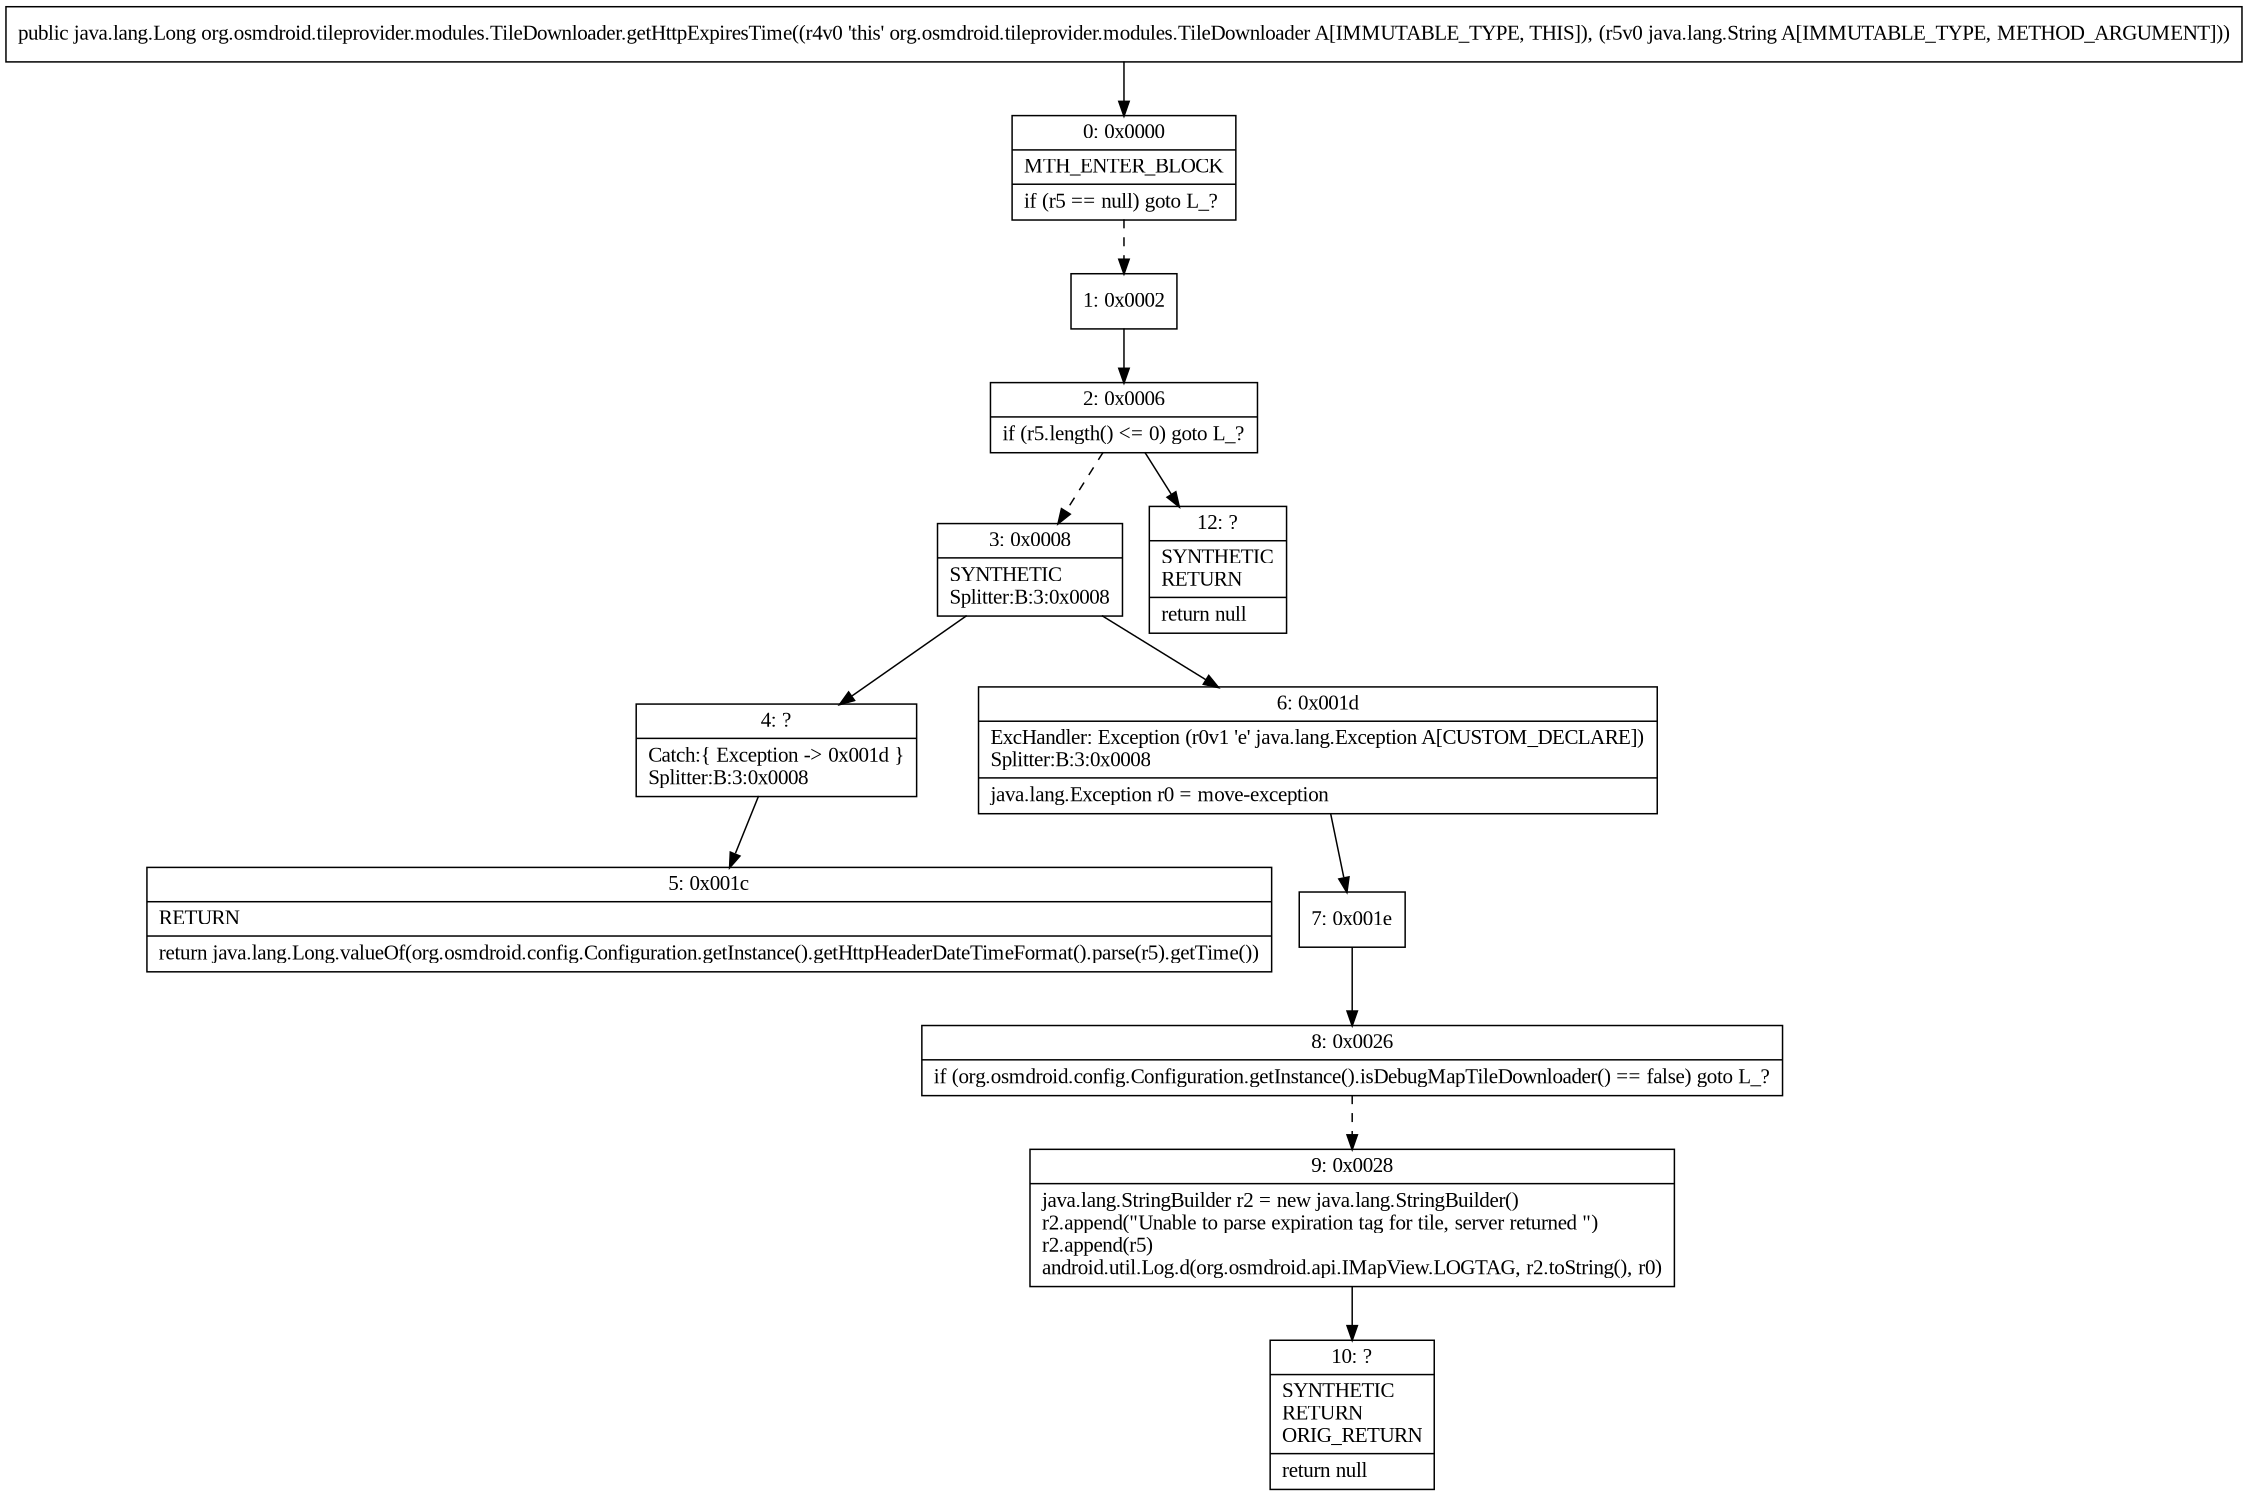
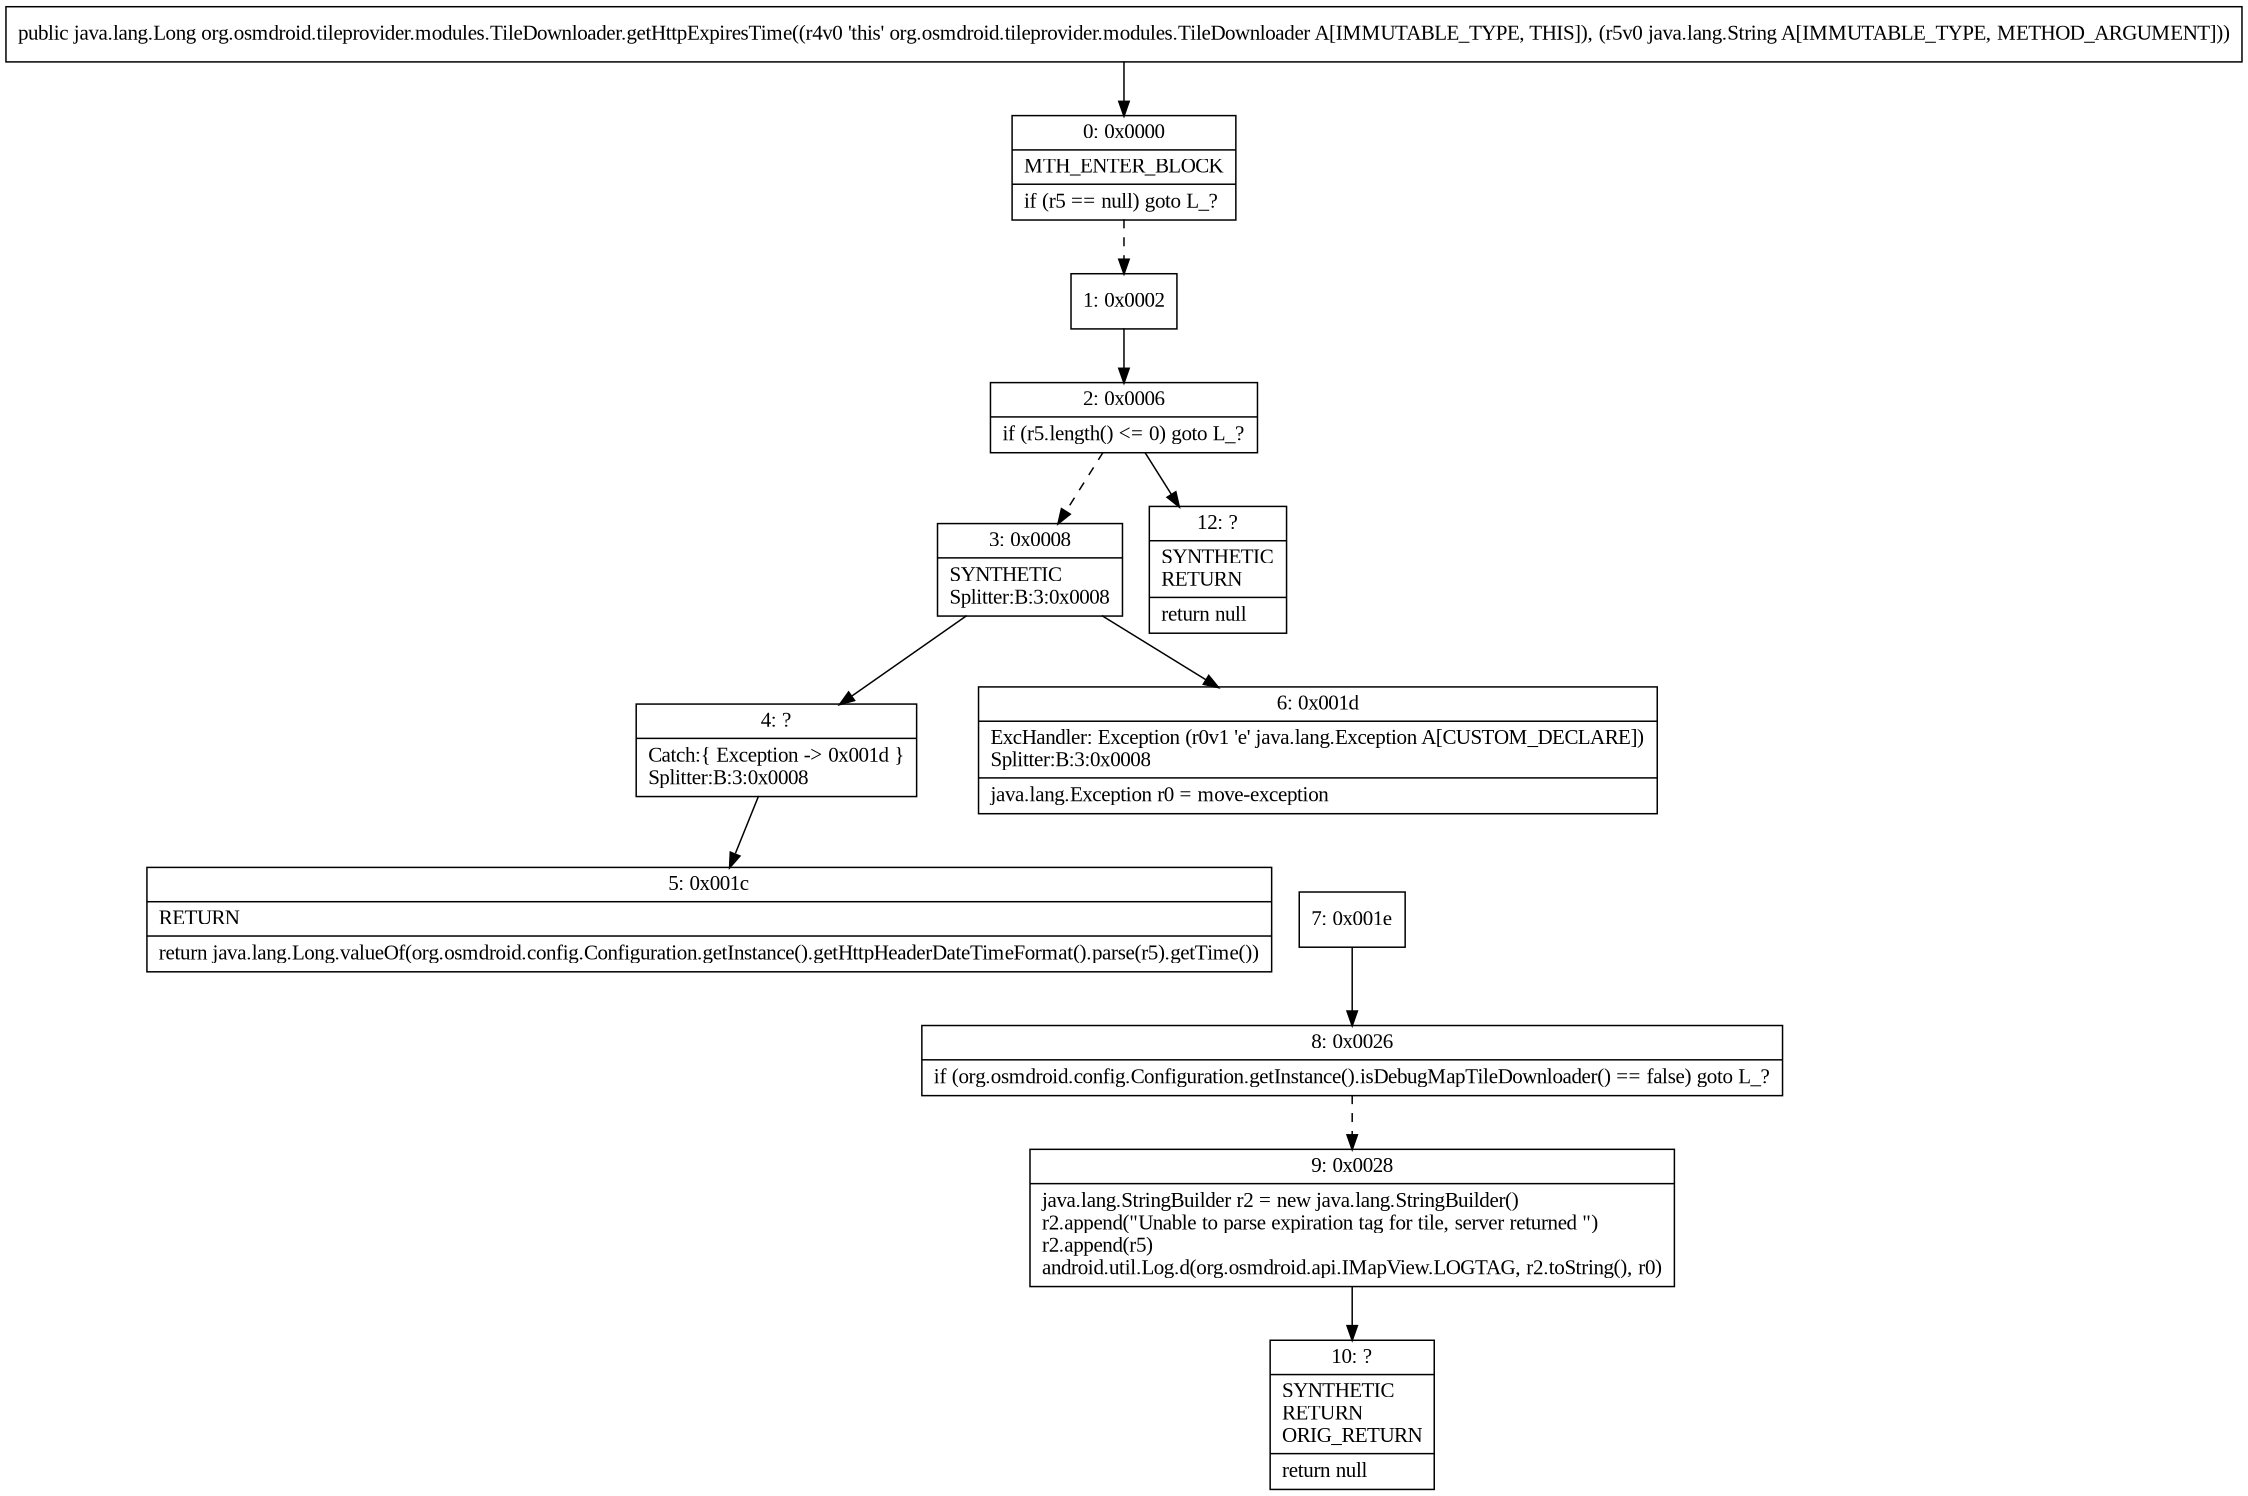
(1337, 845) -> none
